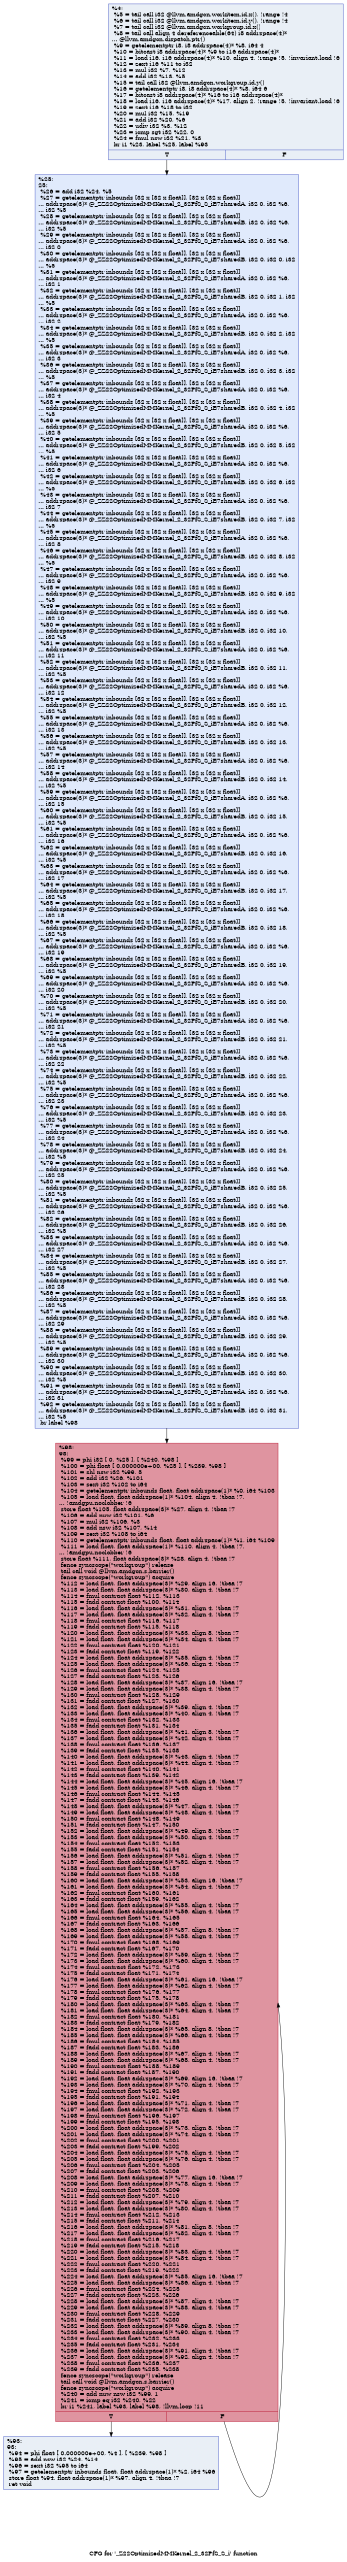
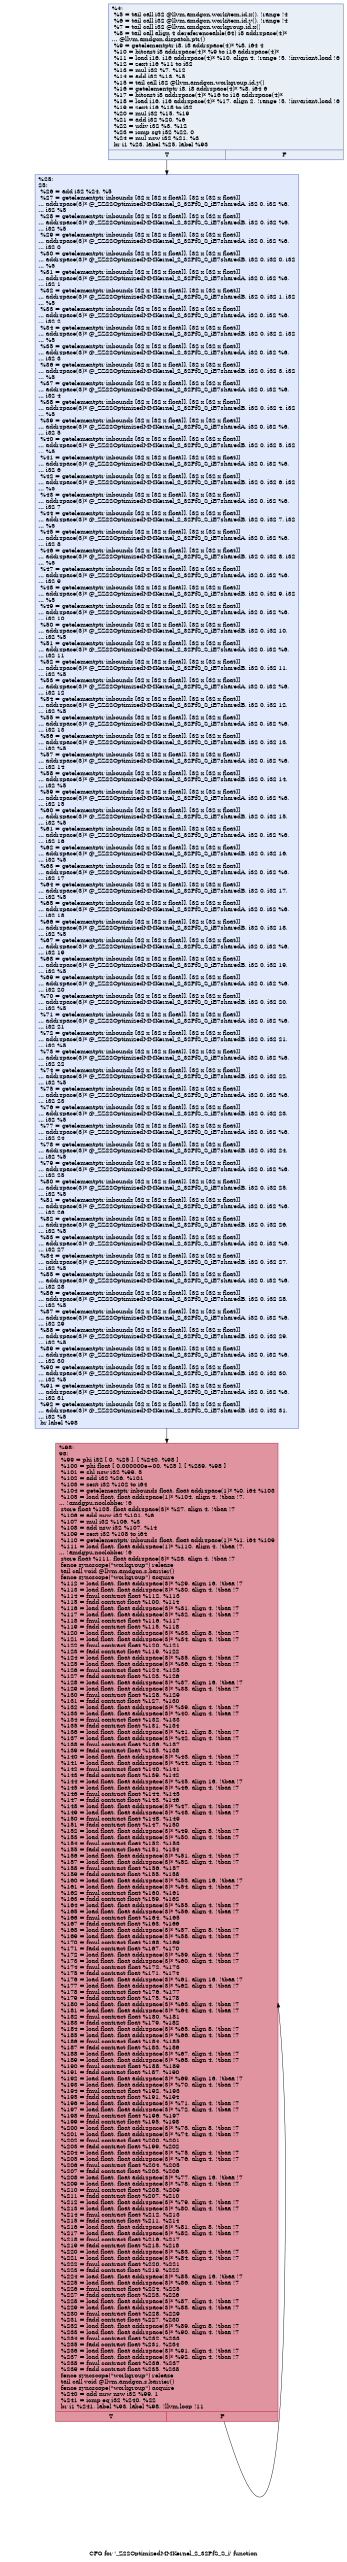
(157, 139) -> (156, 139)
(111, 2463) -> none
